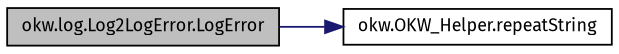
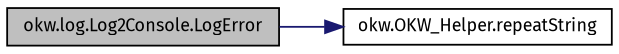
(143, 27) -> (143, 27)
